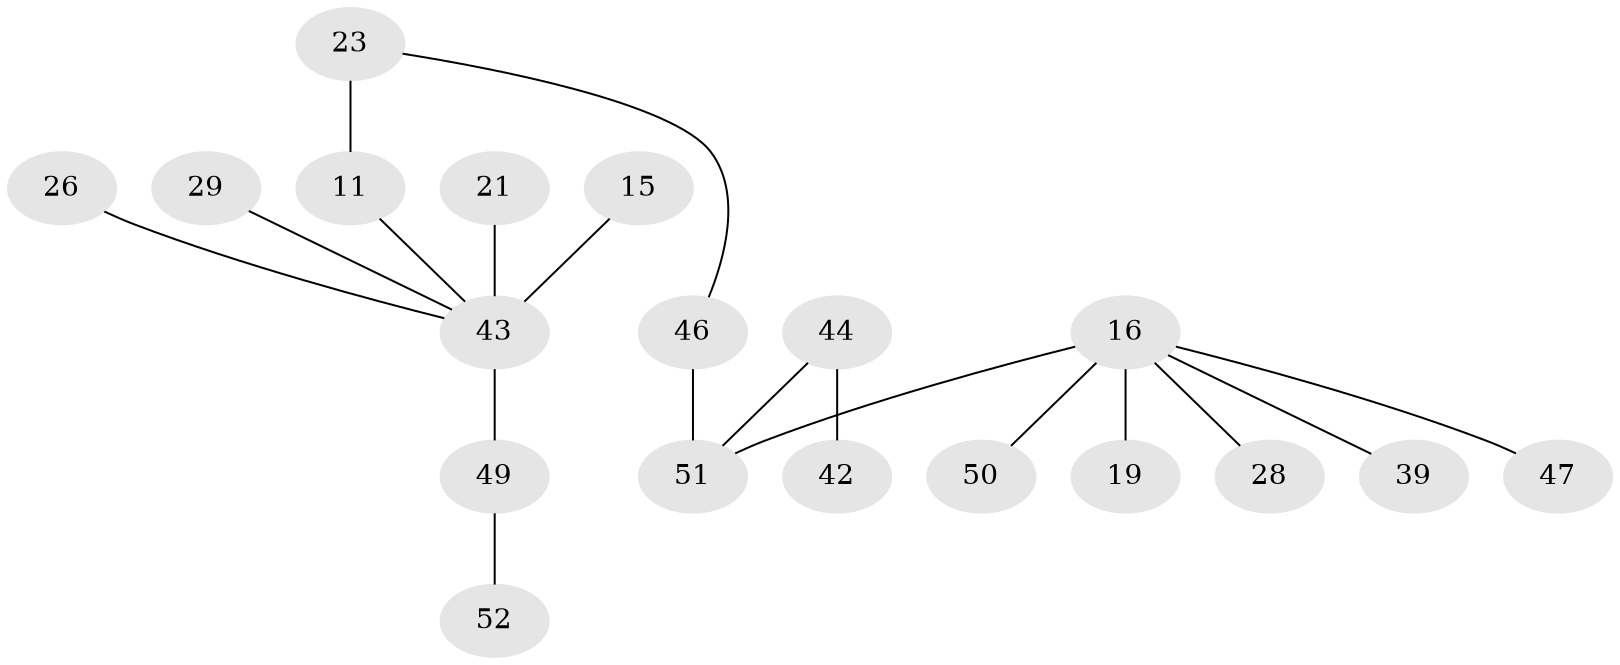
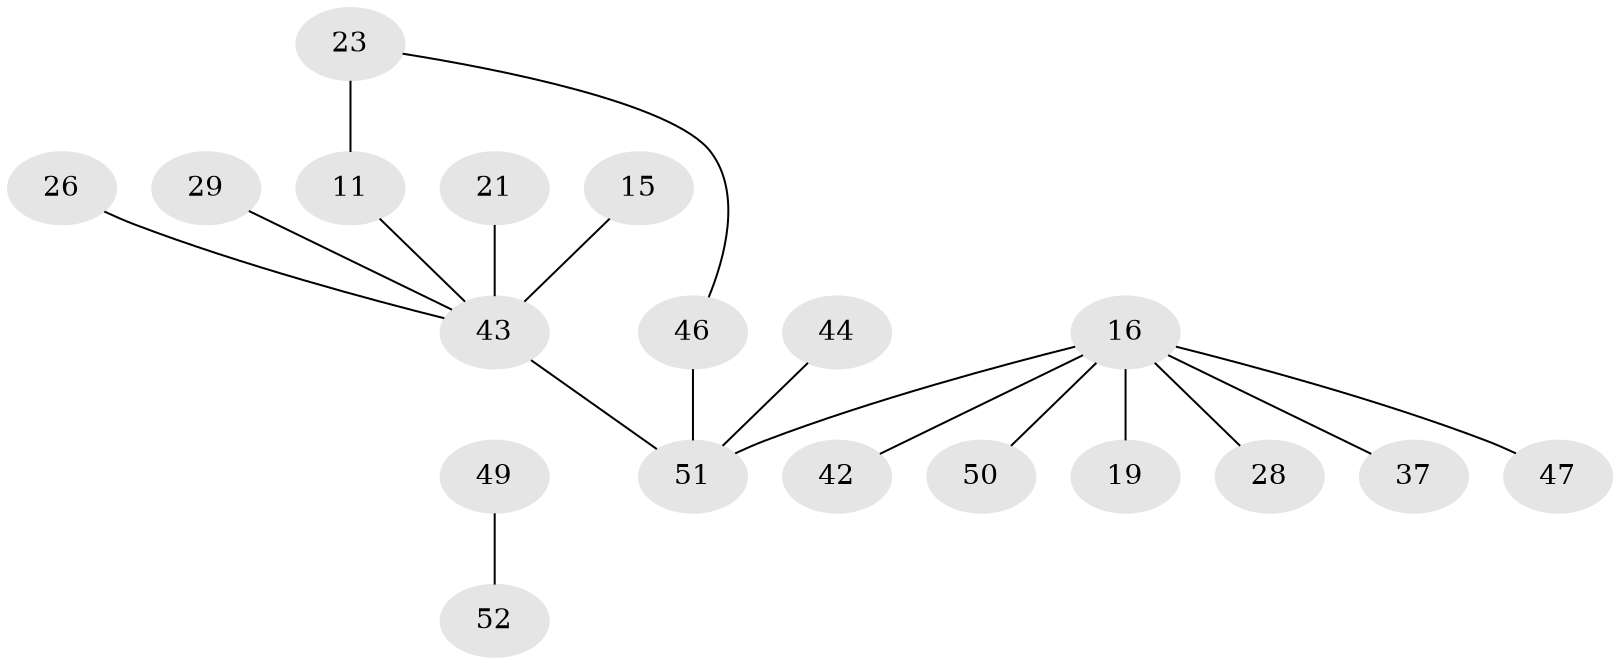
(837, 401) -> (981, 405)
(495, 405) -> (594, 405)
(1414, 477) -> (1414, 477)
